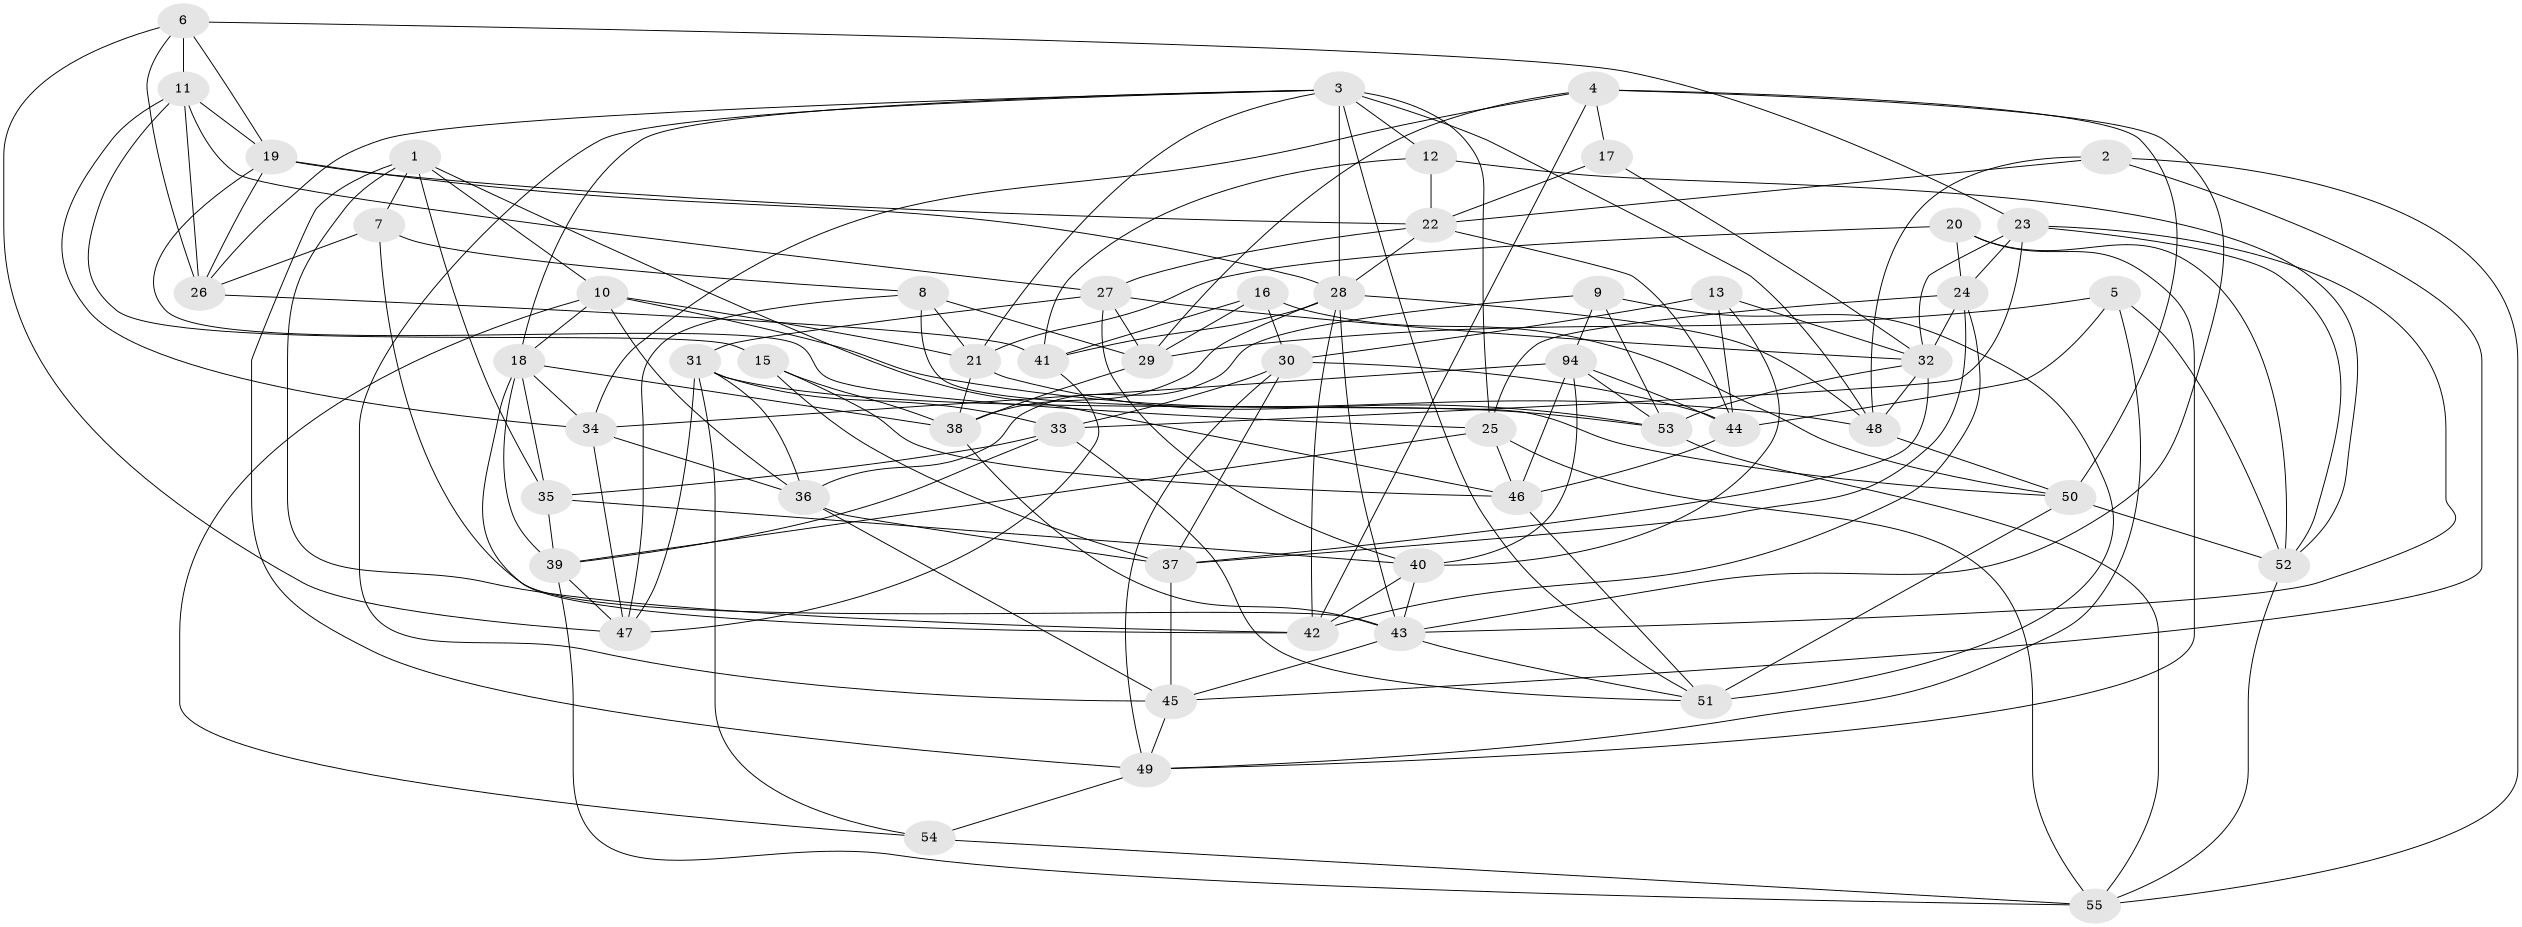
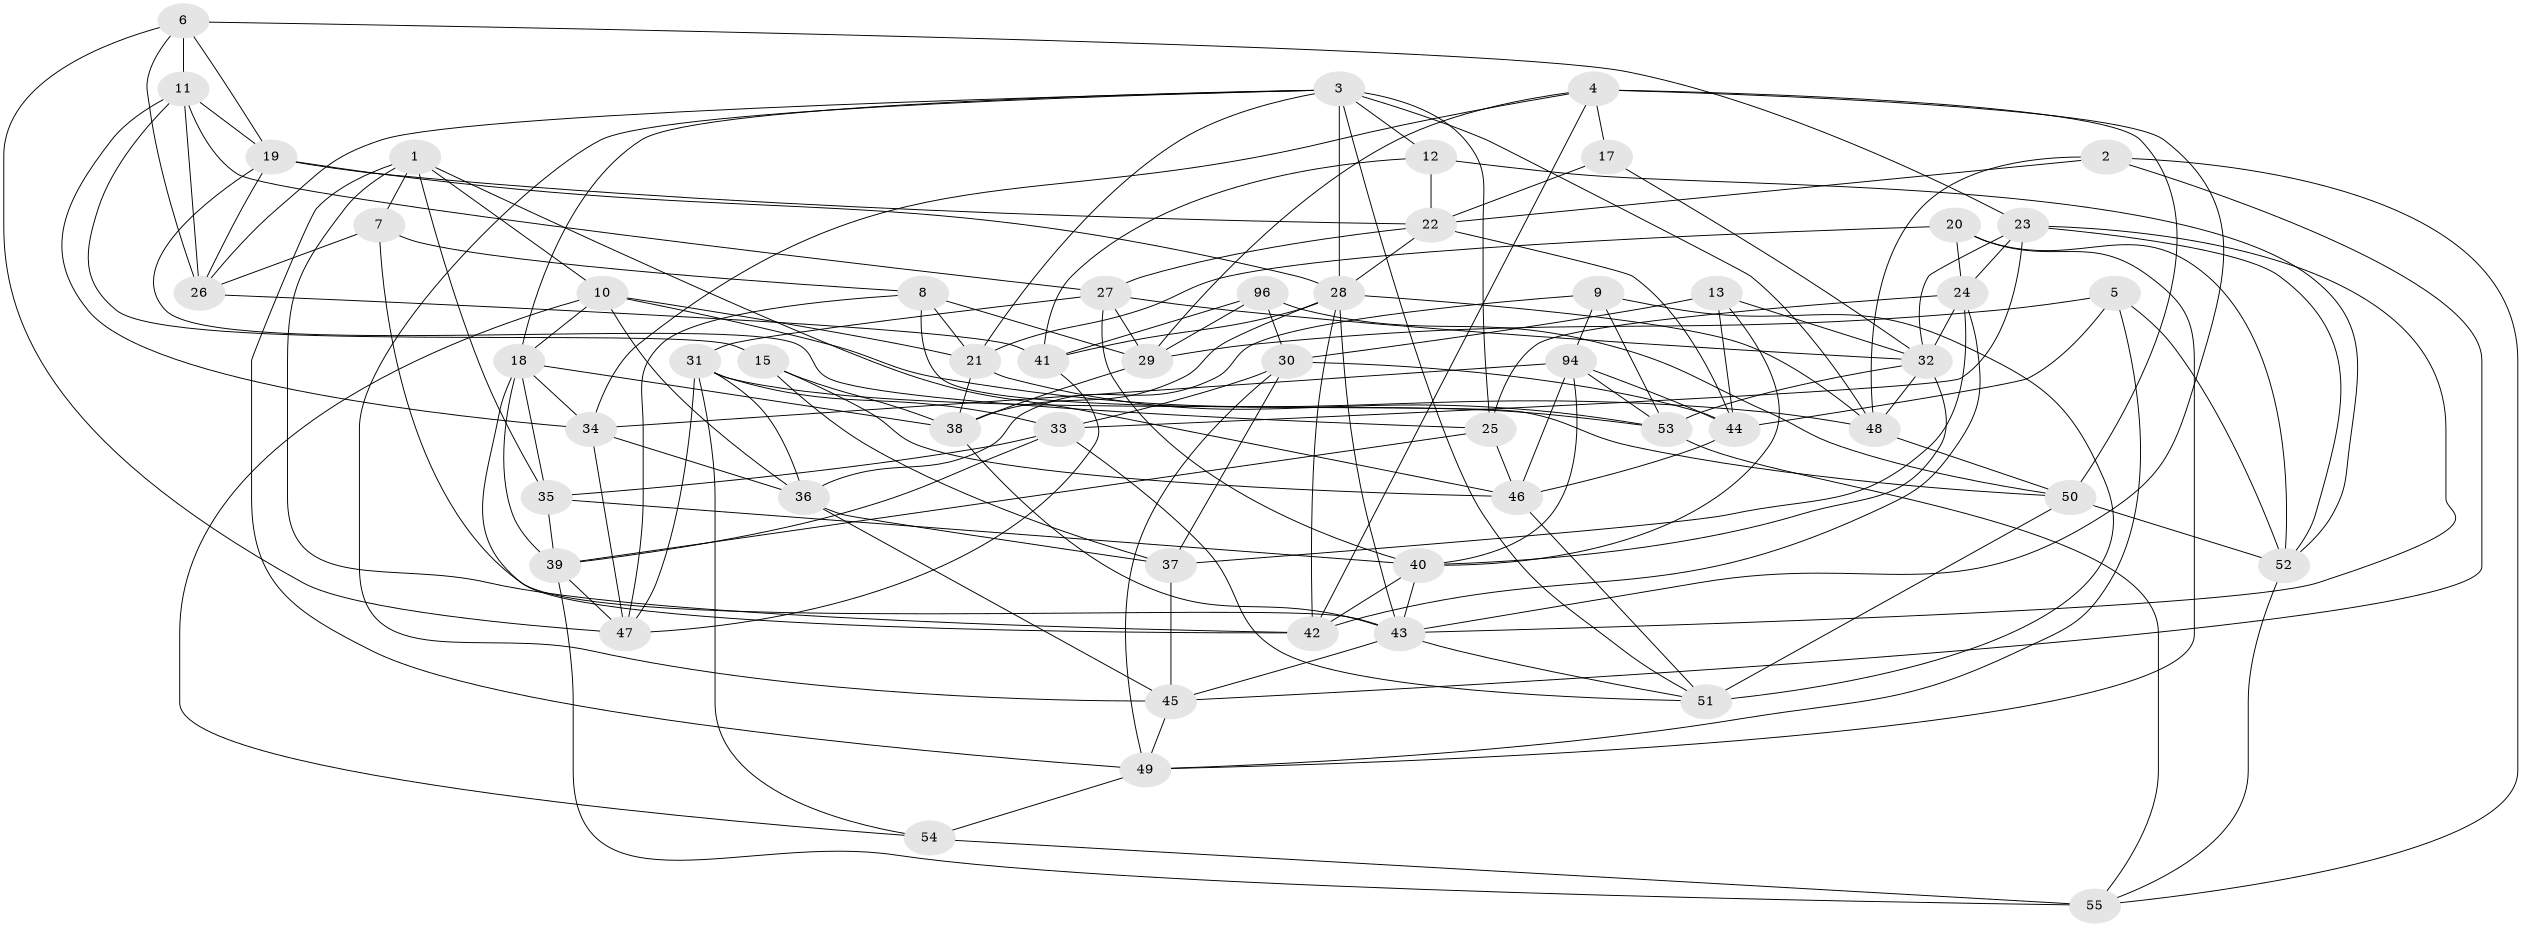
(1263, 293) -> (1263, 293)
(1592, 517) -> (1739, 530)
(1918, 536) -> none
